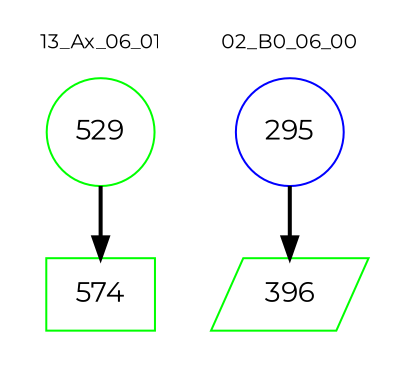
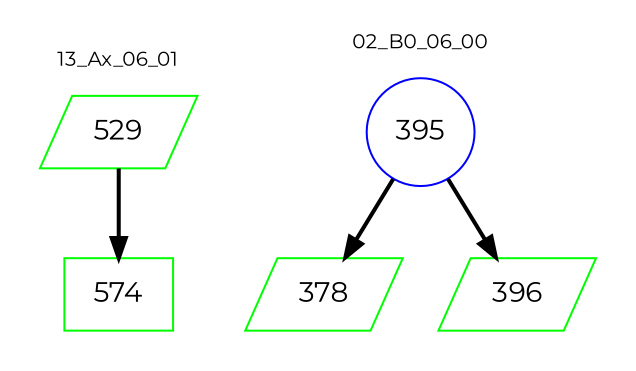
(101, 132) -> (119, 132)
(290, 132) -> (421, 132)
none -> (324, 294)
